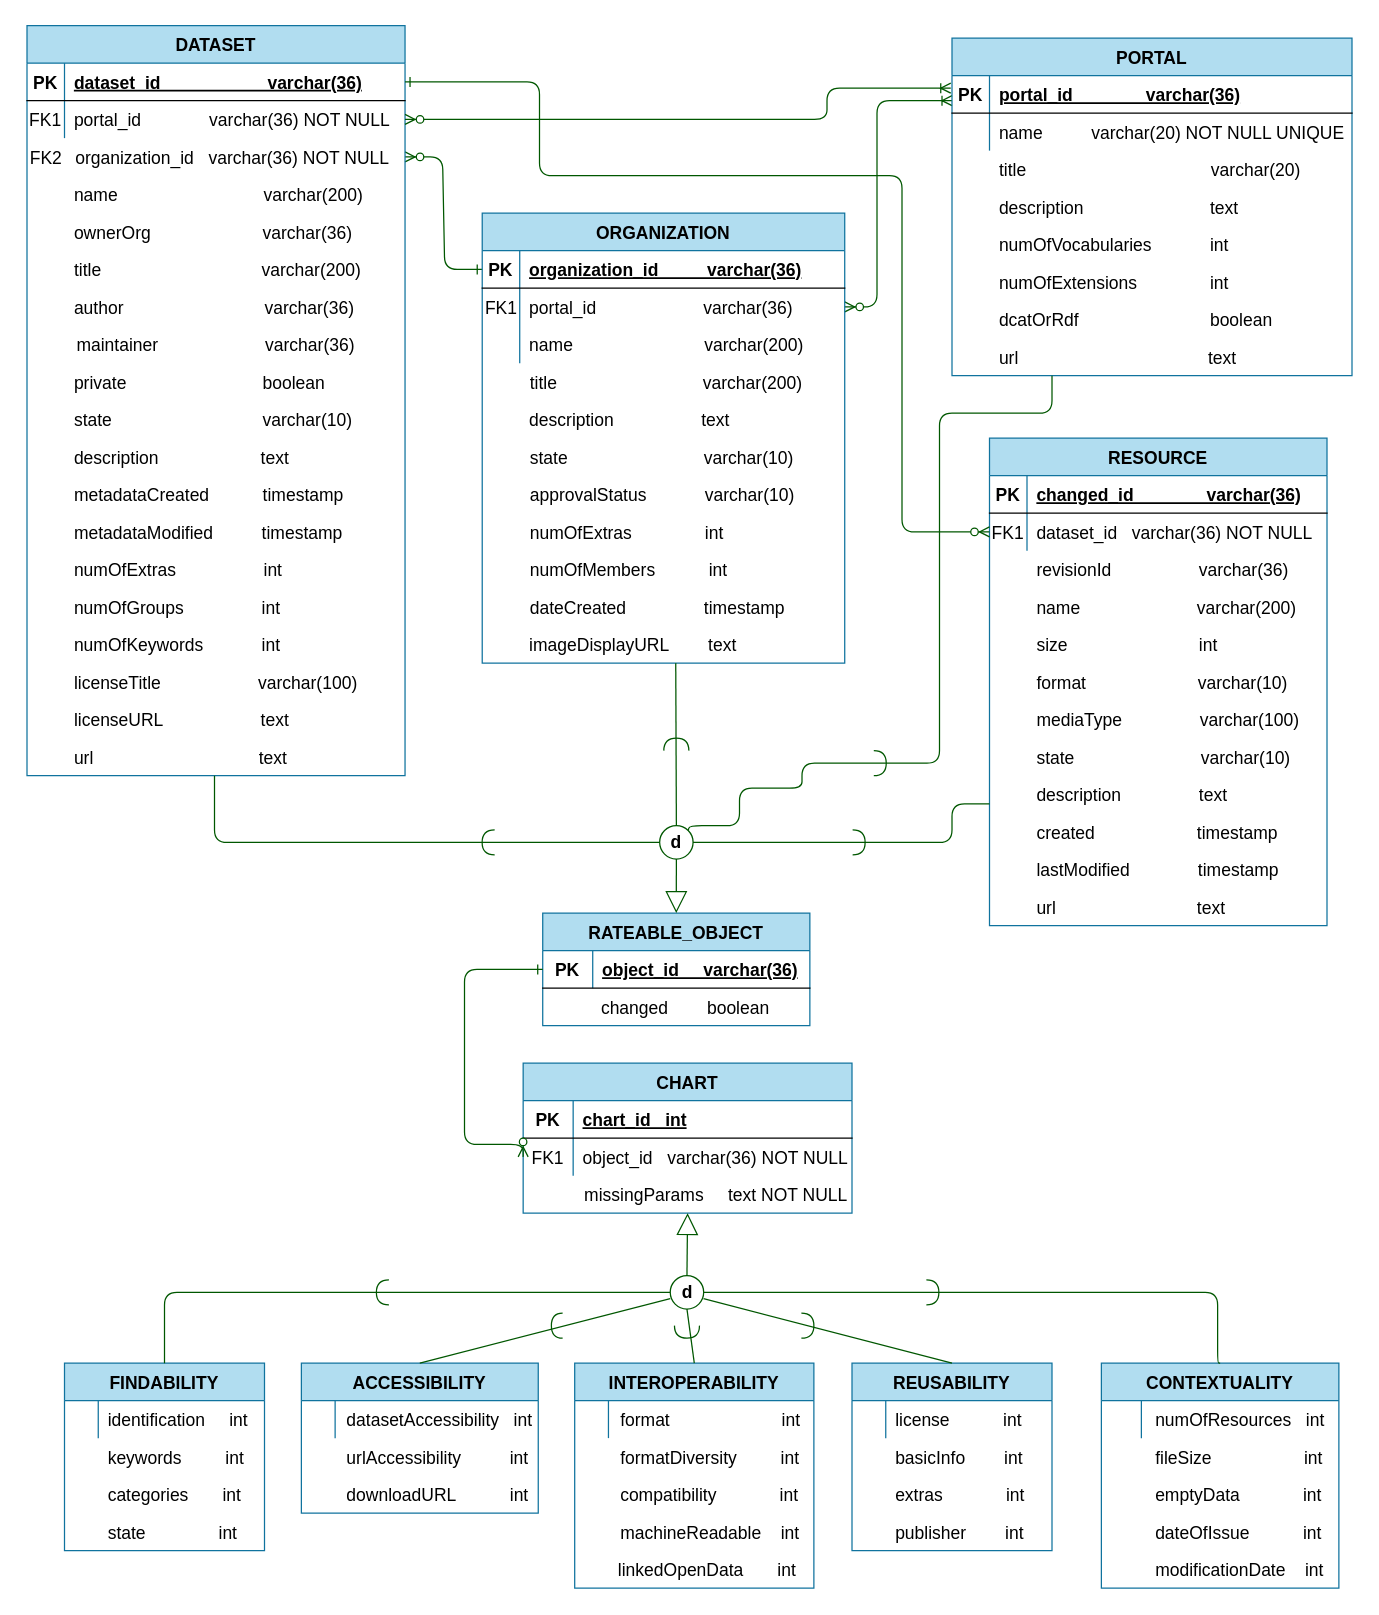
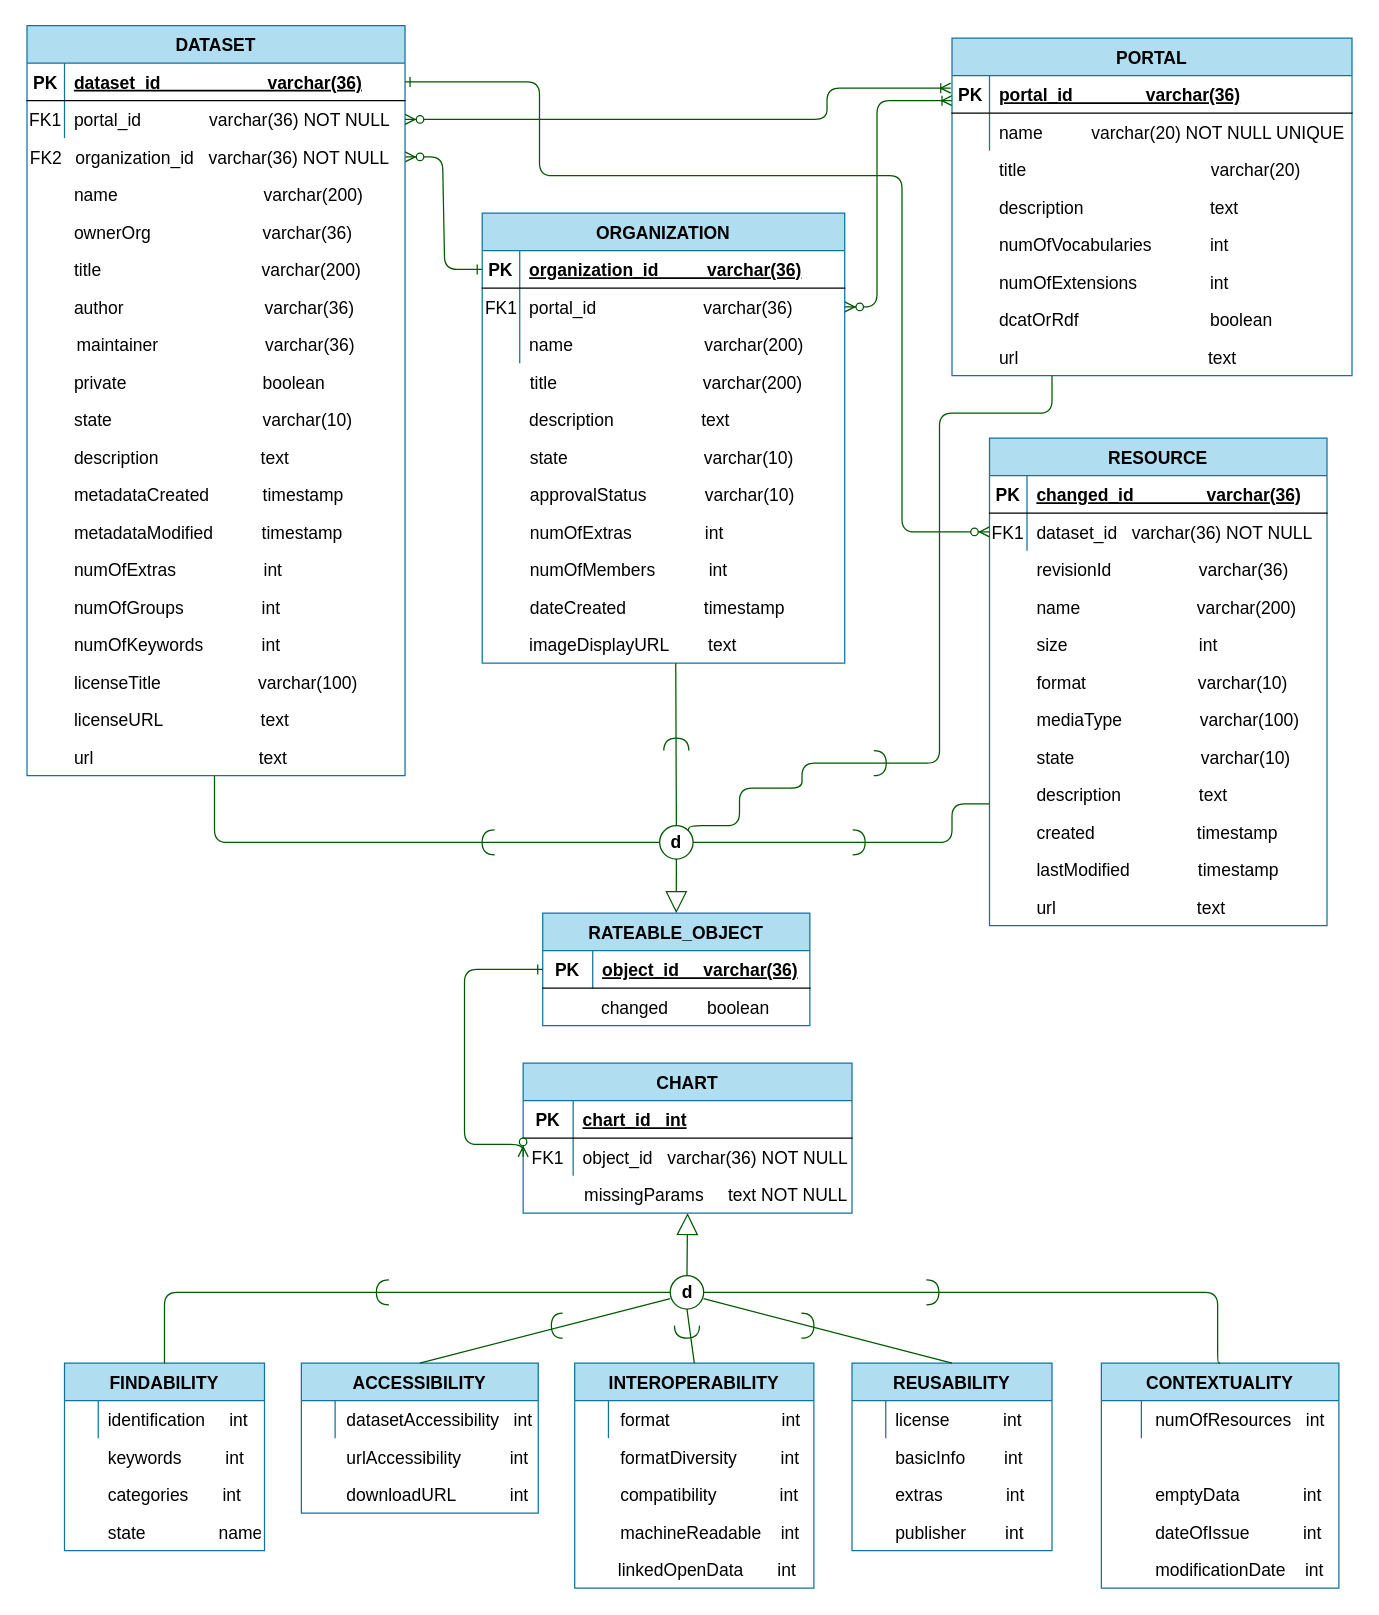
(1242, 1457) -> none
(202, 1533) -> (209, 1533)
